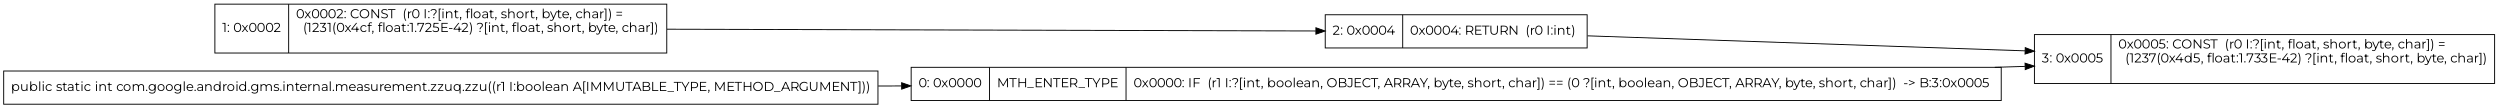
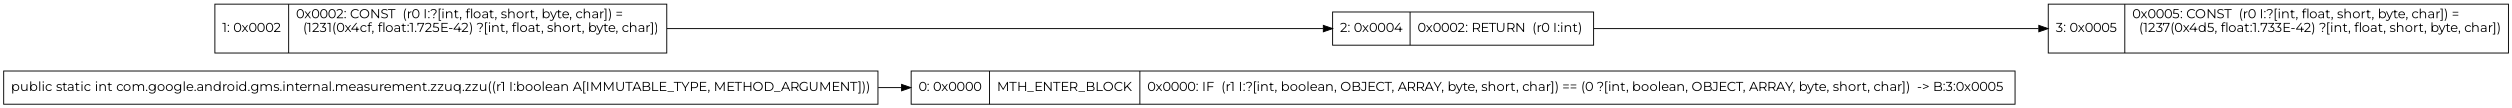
(1495, 31) -> (1502, 28)
(2010, 67) -> none
(1058, 83) -> (1065, 87)
